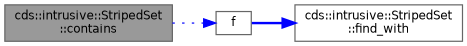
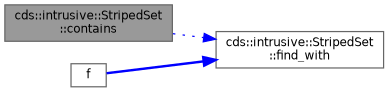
(188, 23) -> (188, 36)
